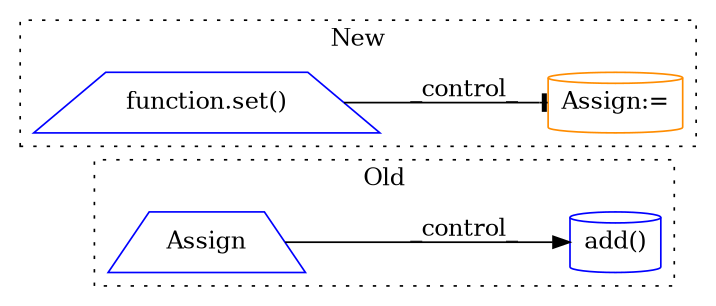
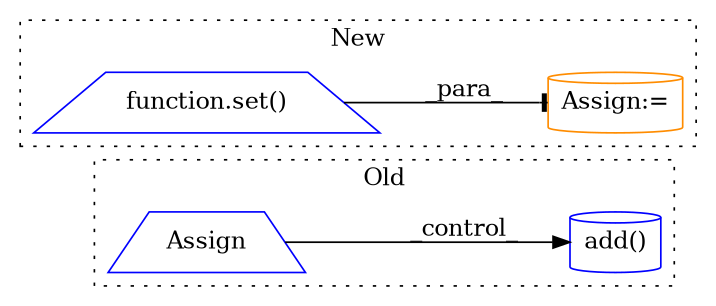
(464, 90) -> (464, 90)
